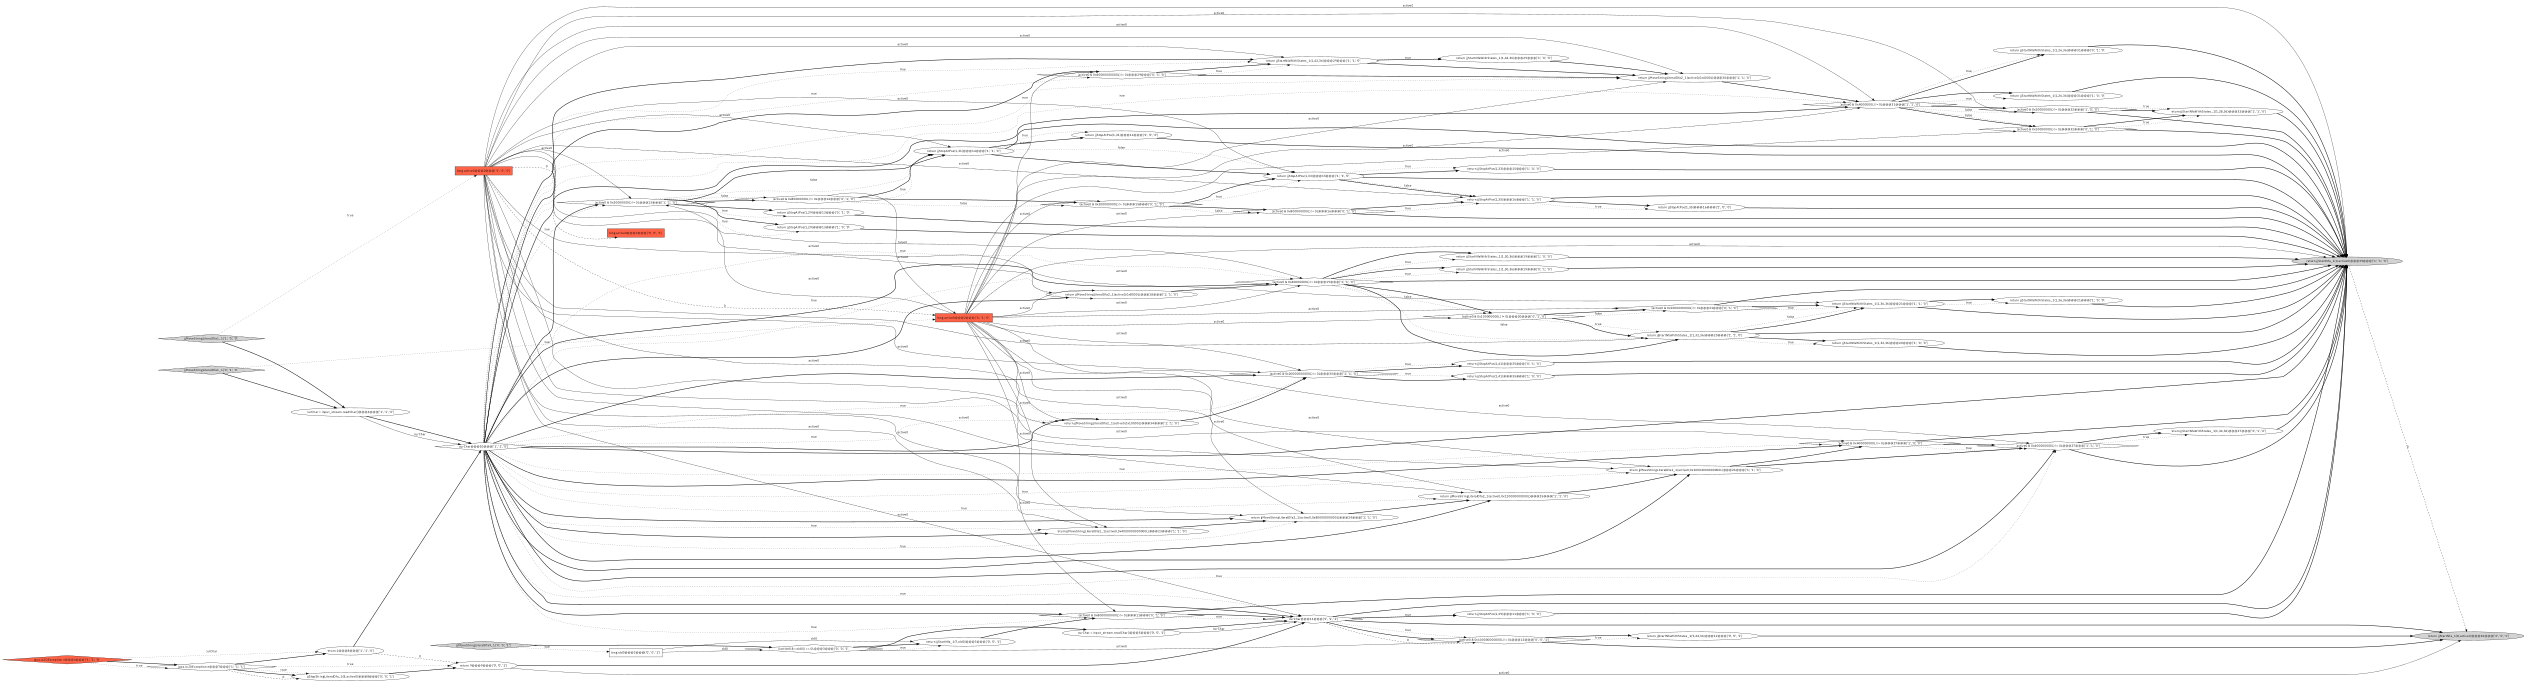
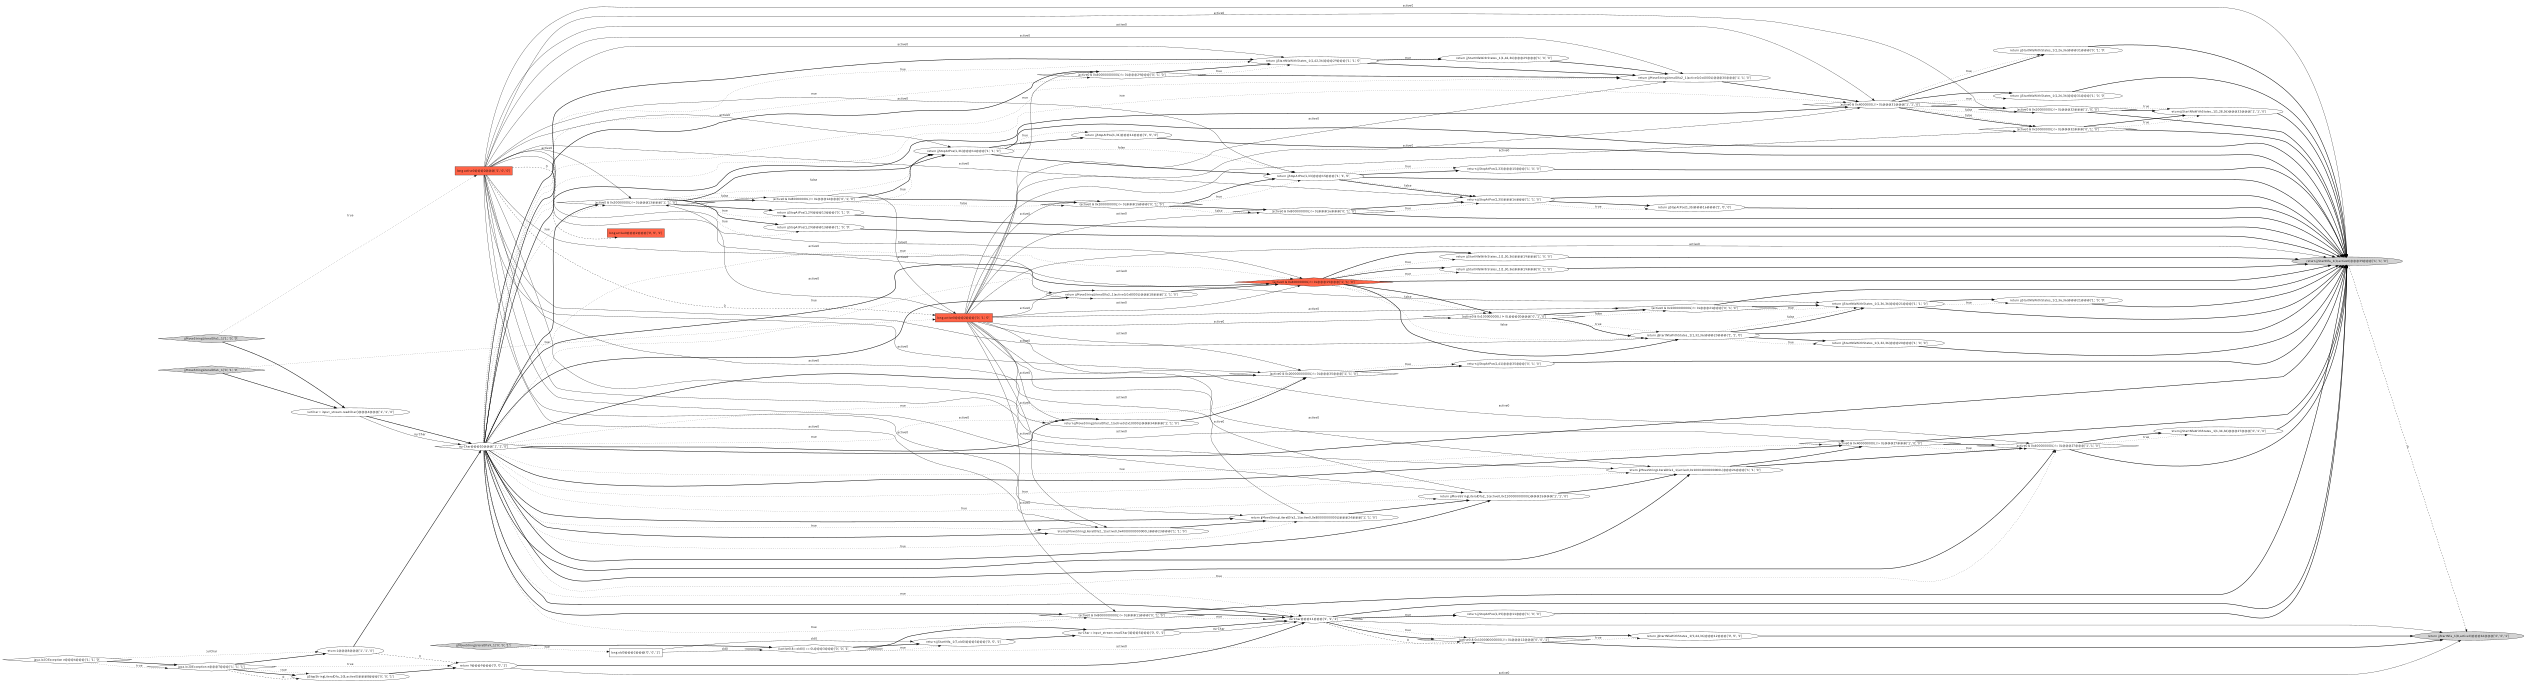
(1314, 282) -> (1314, 282)
(1504, 376) -> none
(795, 490) -> none
(1042, 625) -> (1040, 638)
(1893, 625) -> (1893, 625)
(1159, 649) -> (1159, 649)
(67, 660) -> (67, 660)
